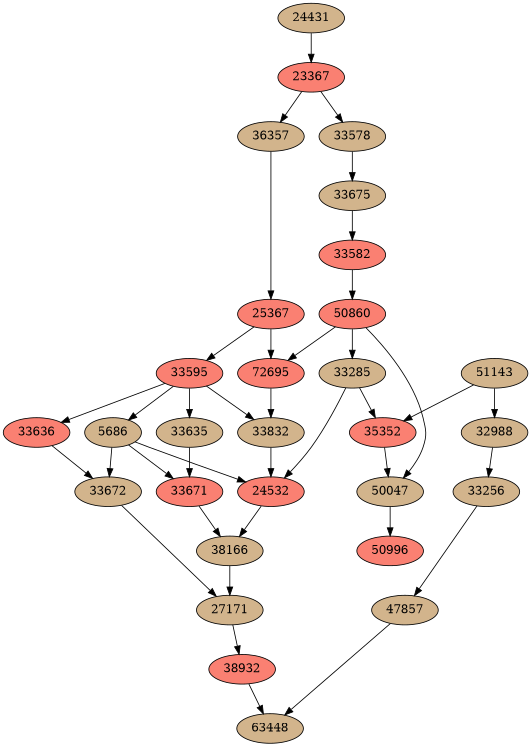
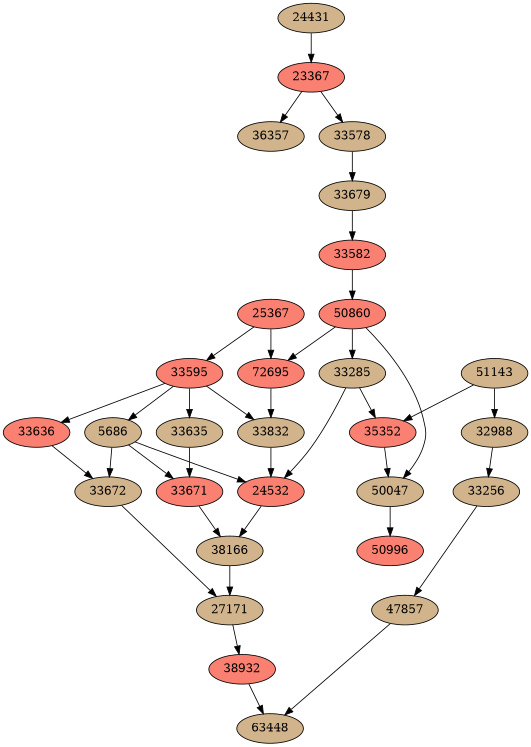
(352, 196) -> (352, 196)
(271, 221) -> none
